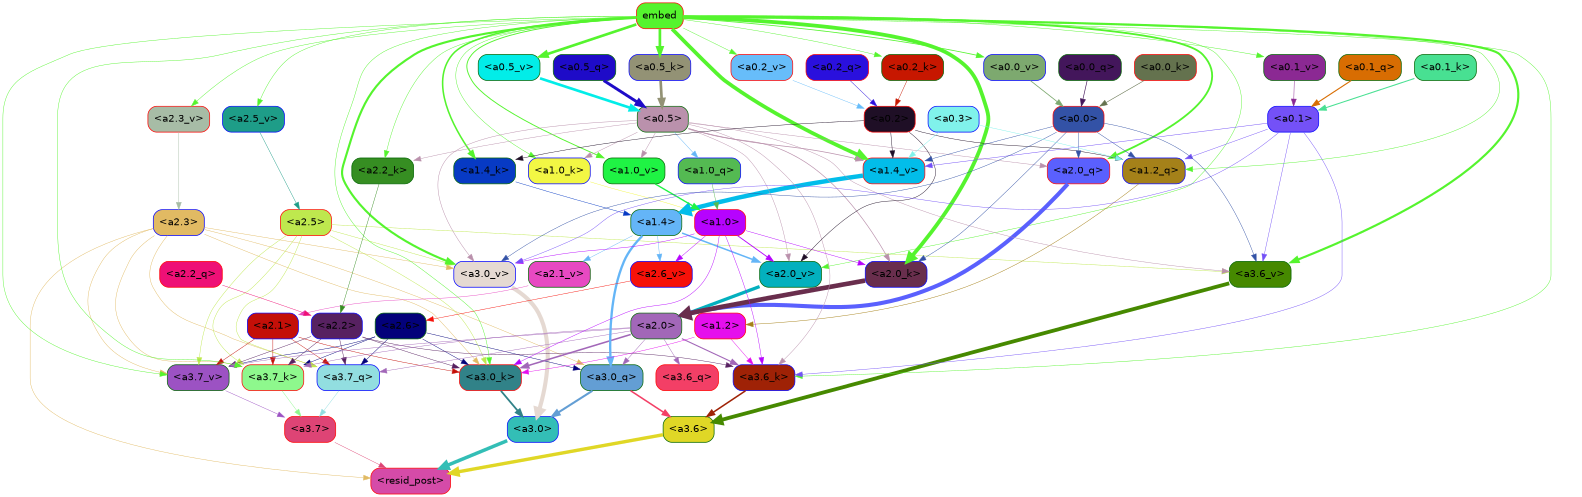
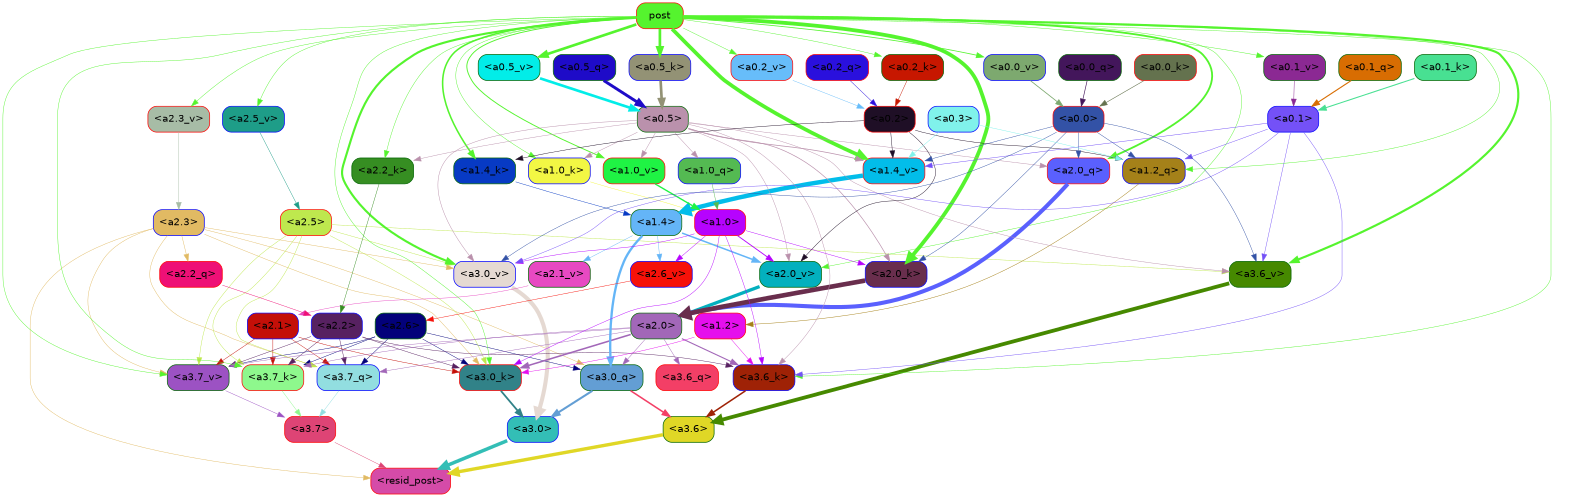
(660, 16) -> (660, 16)
(684, 142) -> (684, 142)
(634, 171) -> (634, 171)
(127, 336) -> (184, 245)
